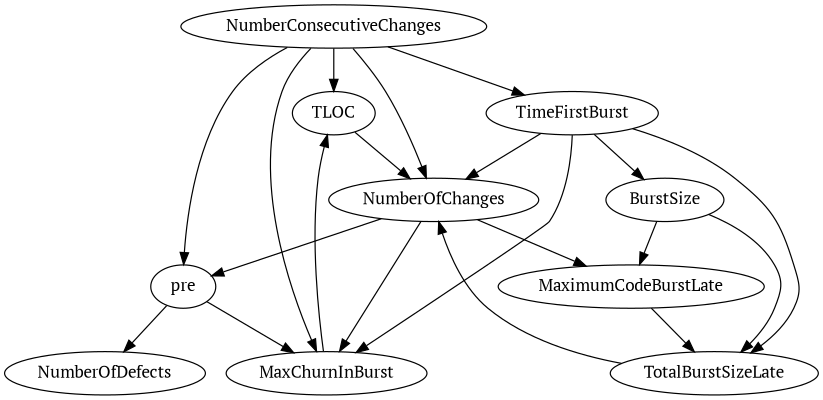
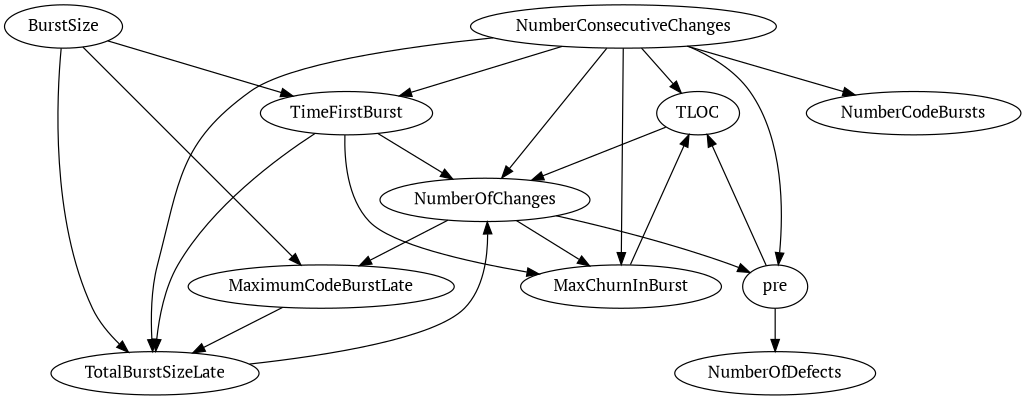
none -> (239, 100)
none -> (914, 113)
(614, 153) -> (194, 67)
(245, 324) -> (739, 206)
